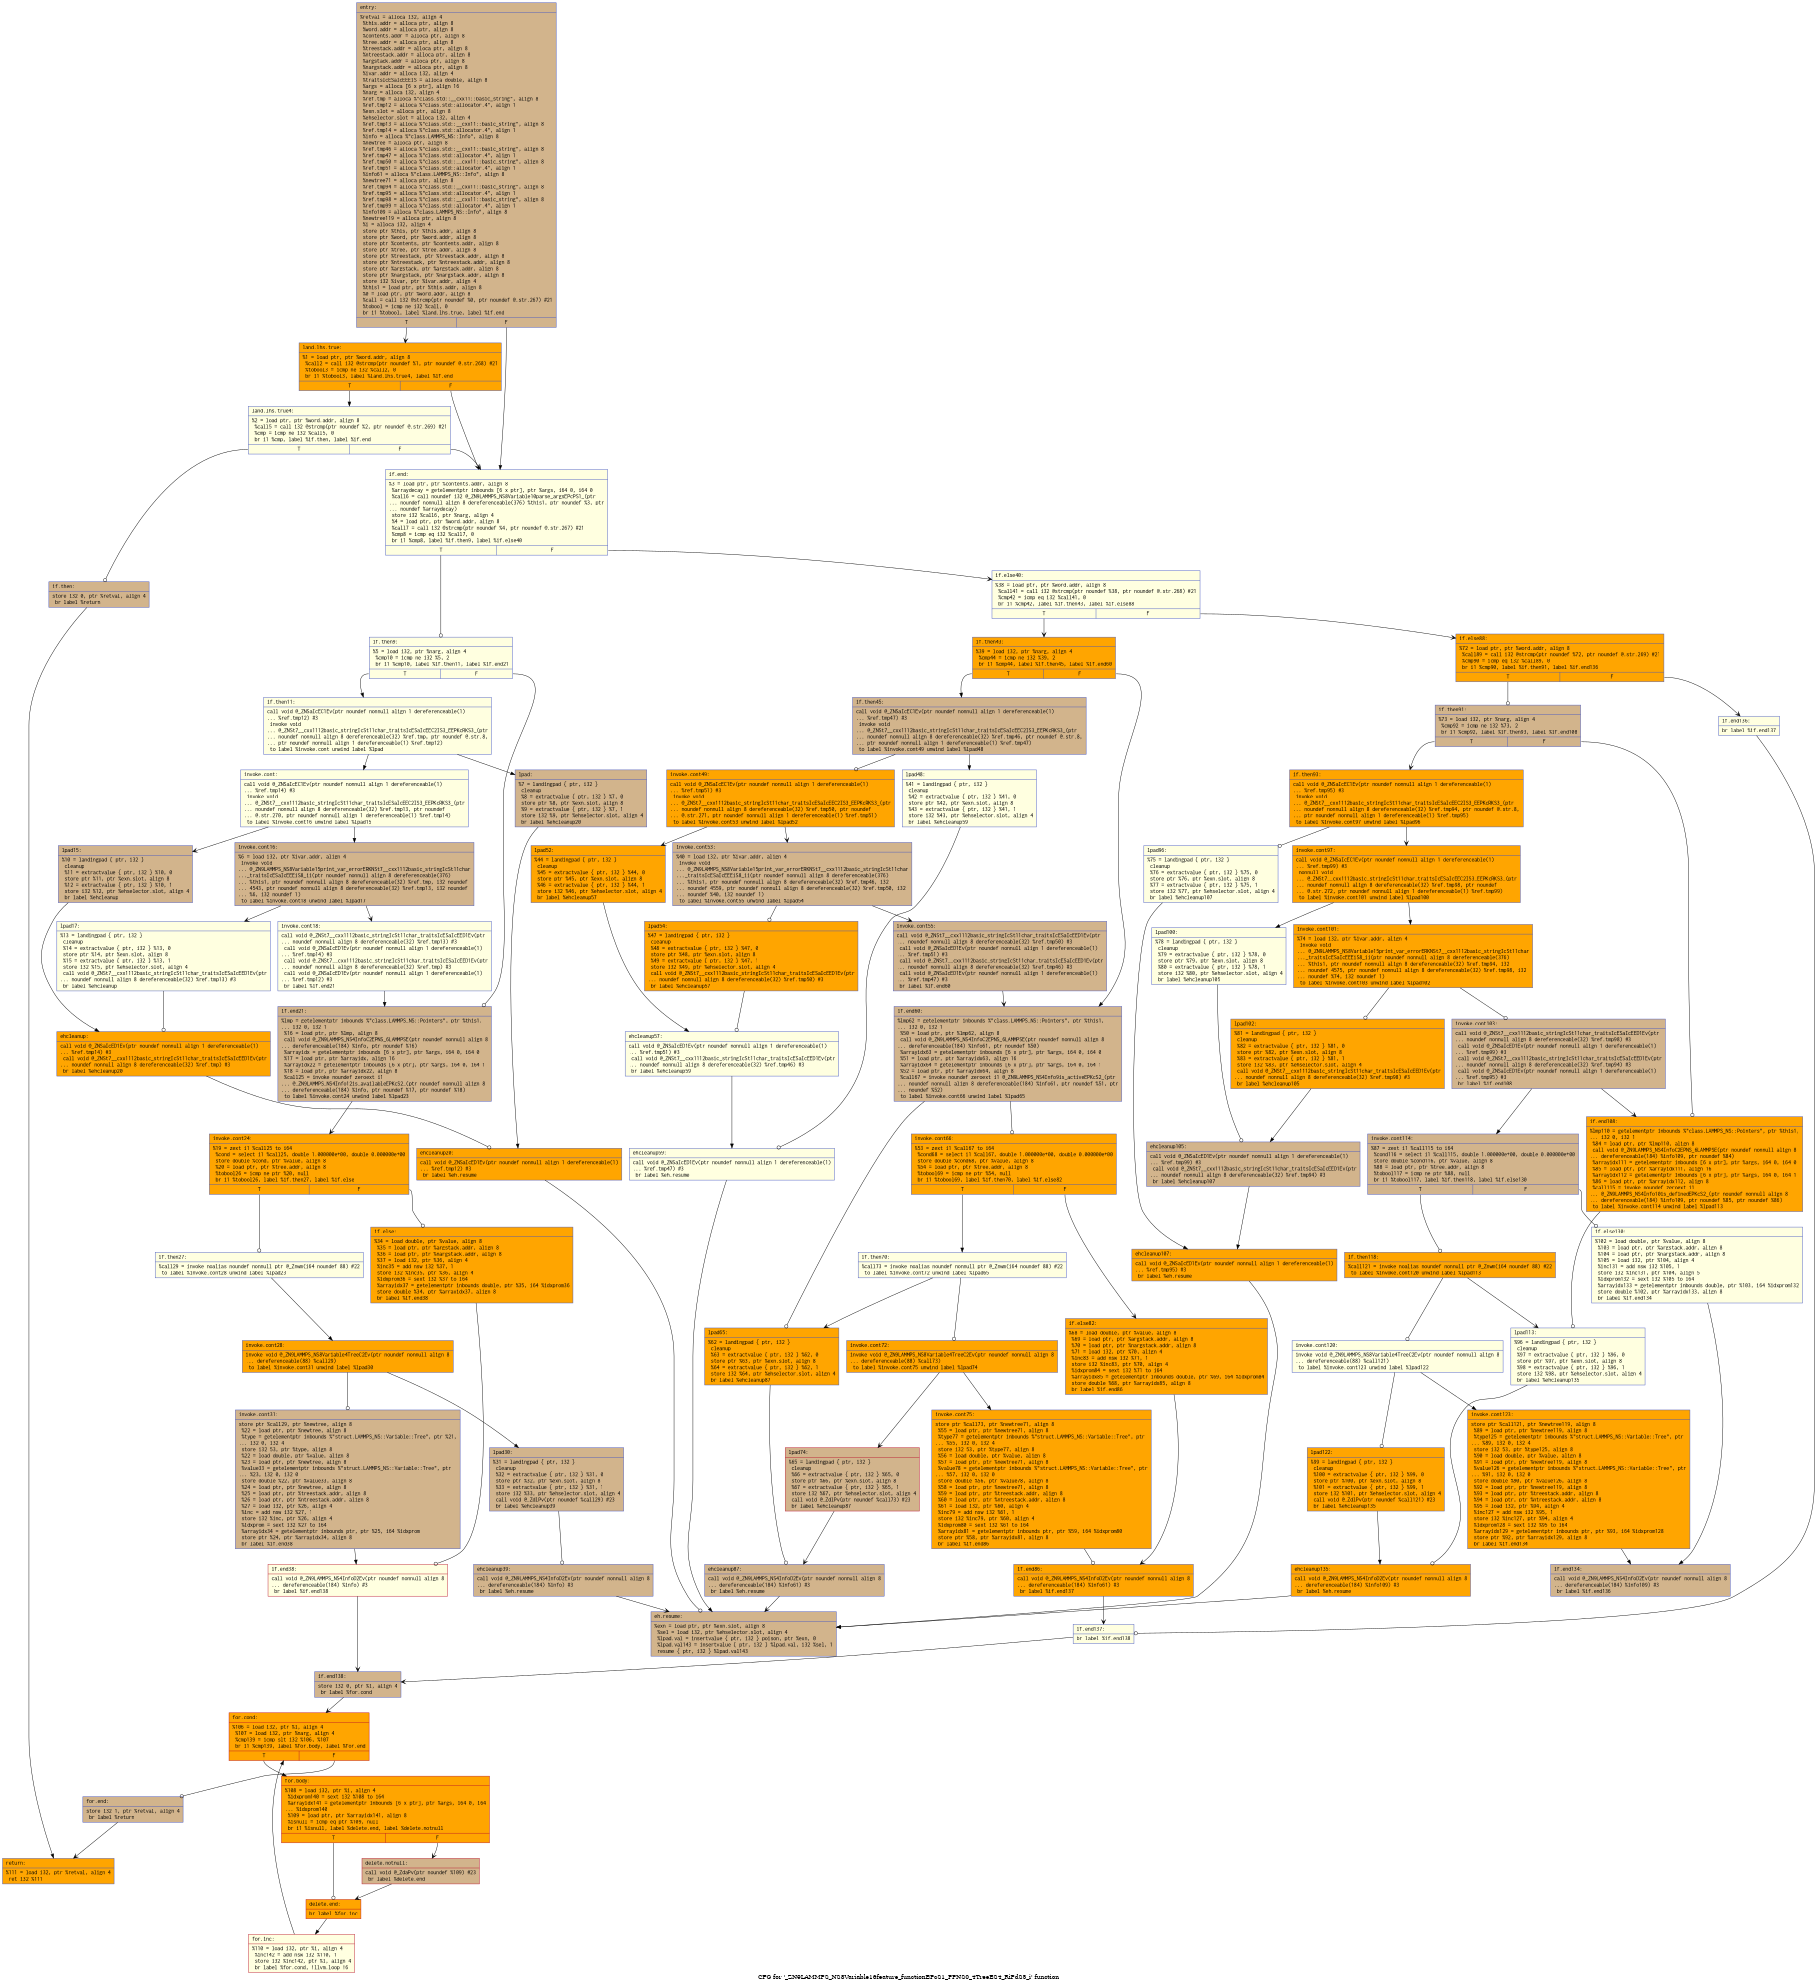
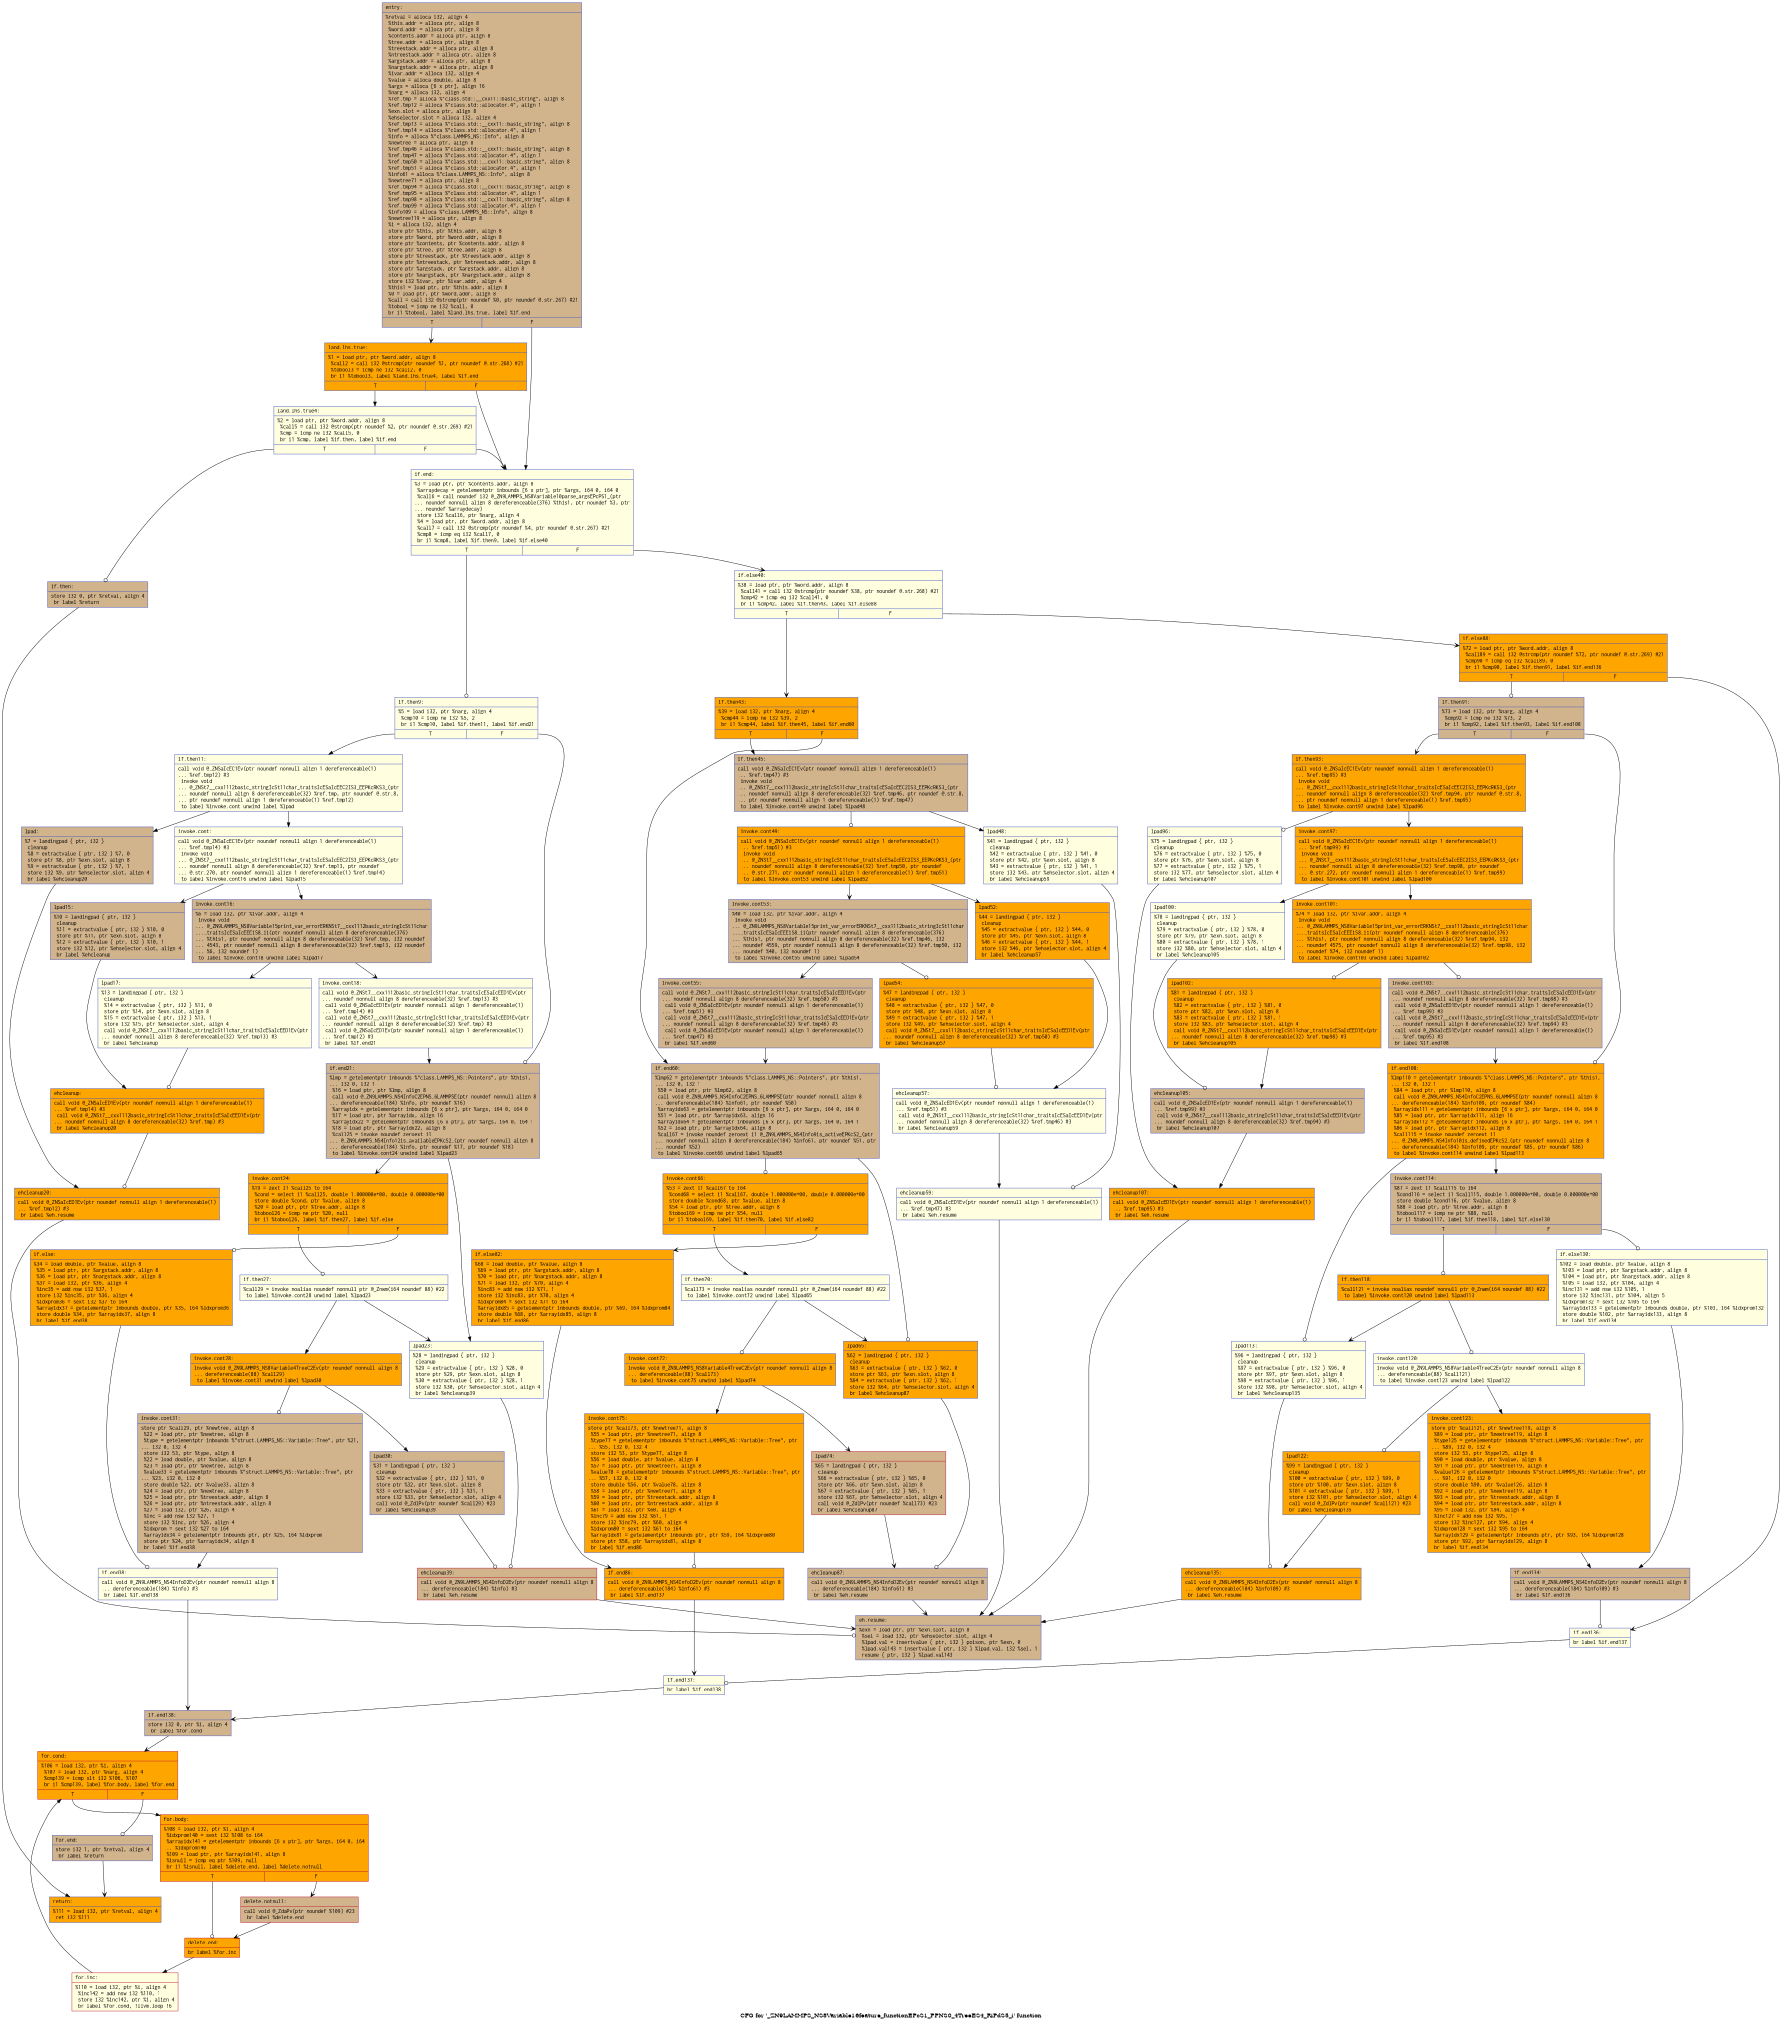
(424, 80) -> (431, 80)
(1314, 872) -> (1316, 854)
(1515, 1110) -> (1496, 1164)
none -> (476, 1370)
(358, 1580) -> (188, 1584)
(563, 1580) -> (507, 1584)
none -> (1600, 1612)
